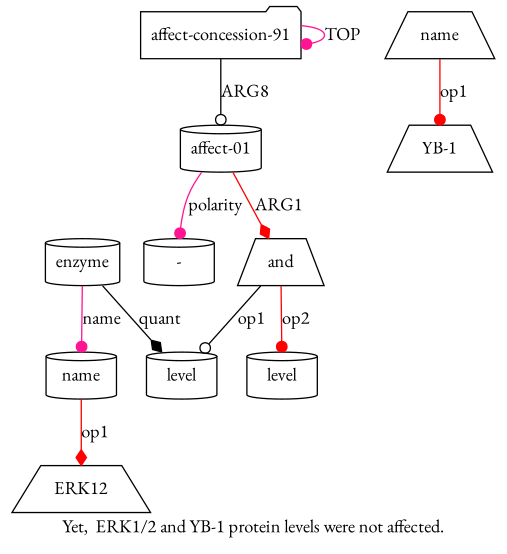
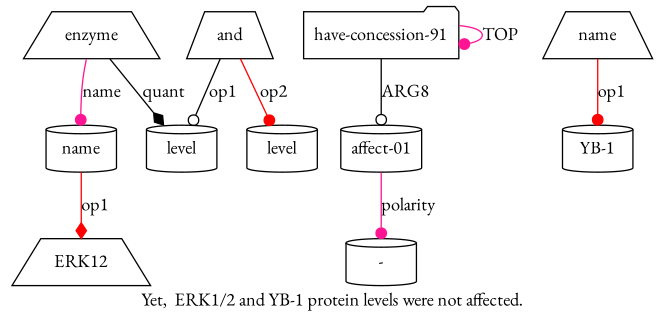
(221, 35) -> (381, 35)
(440, 149) -> (598, 149)
(247, 198) -> none
(83, 262) -> (92, 35)
